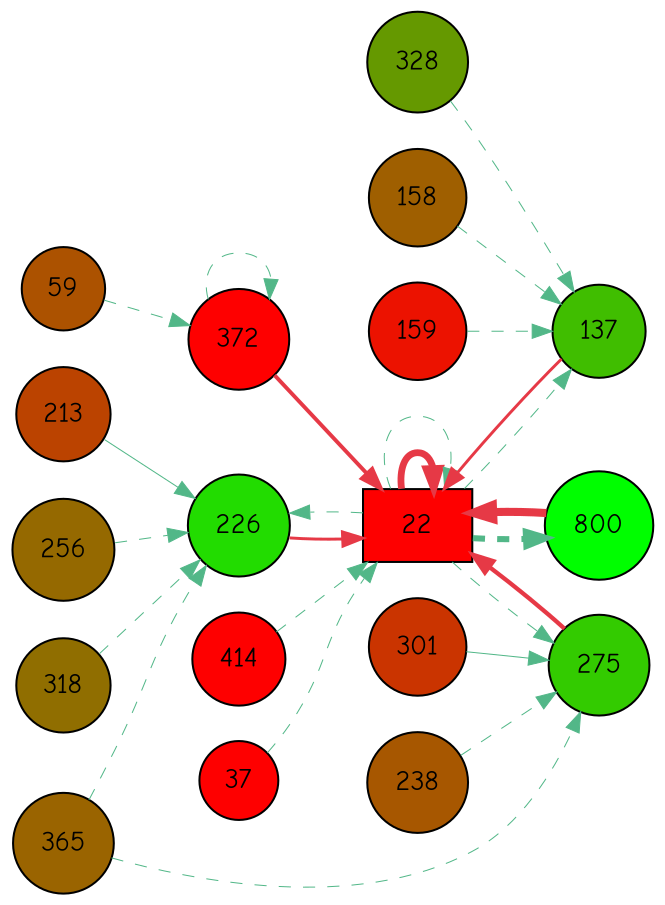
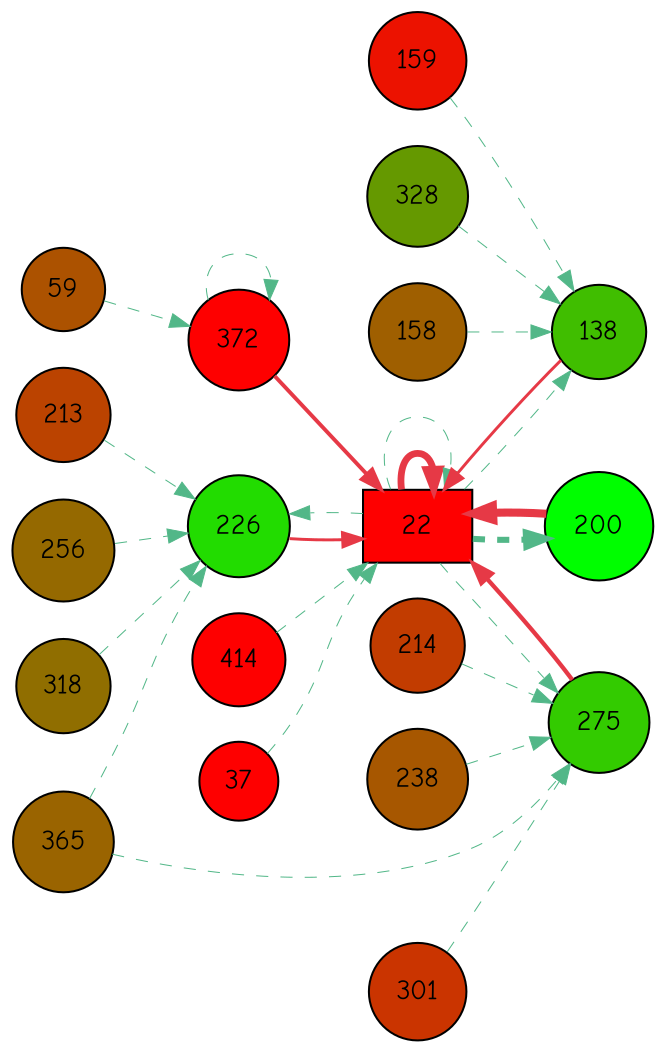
(599, 331) -> (599, 332)
(141, 463) -> (141, 464)
(599, 526) -> (599, 526)
none -> (418, 646)
(498, 655) -> (504, 867)
